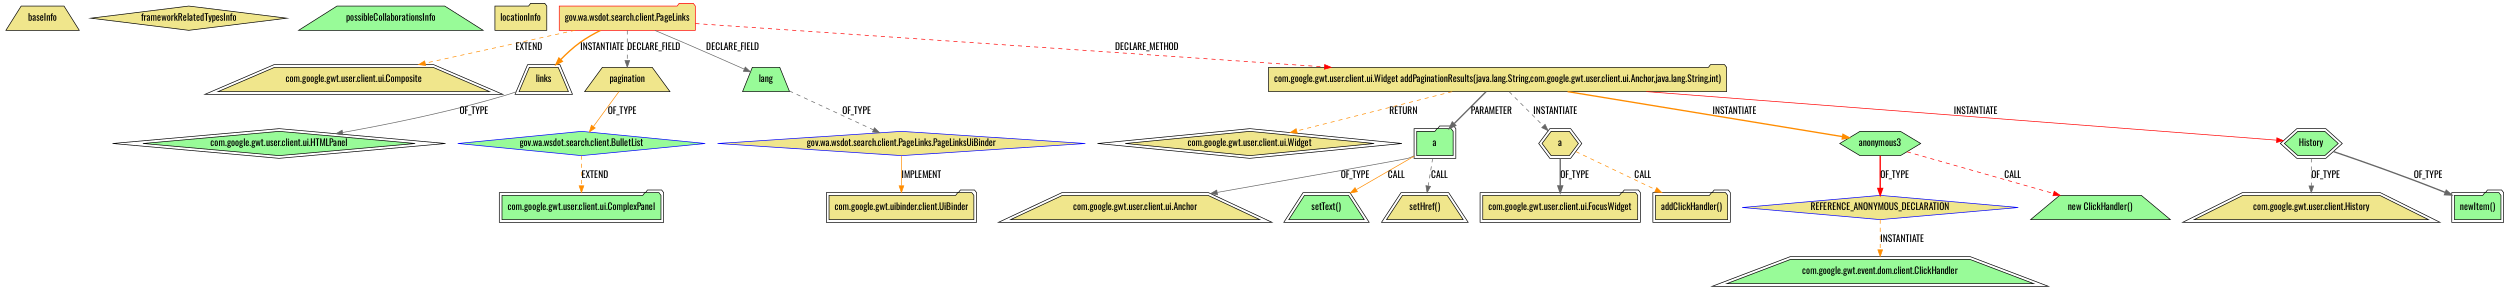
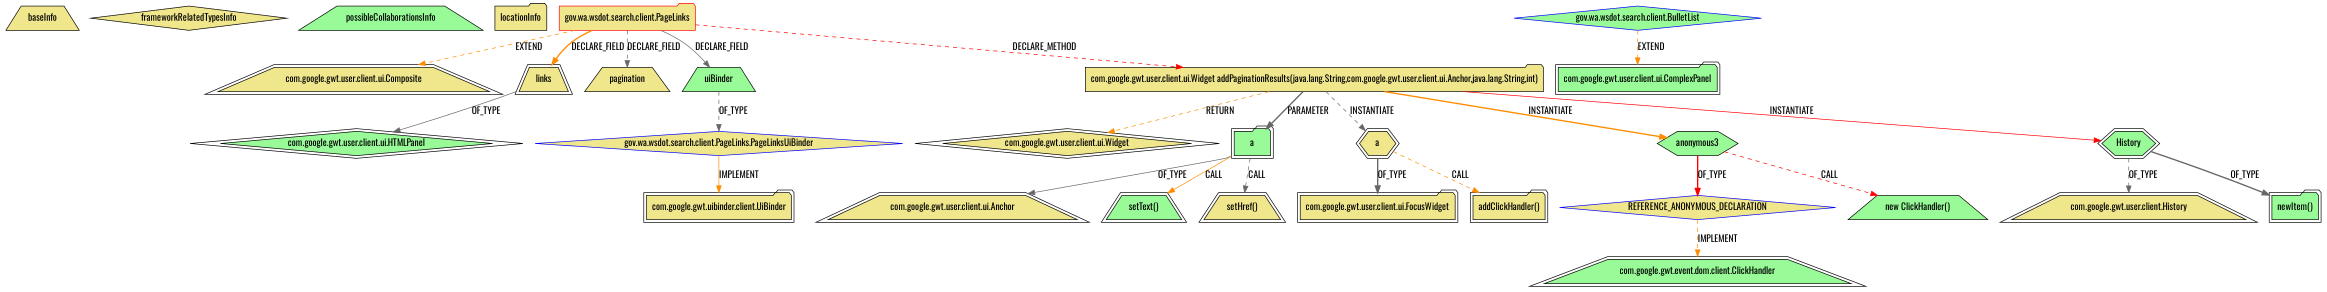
(602, 47) -> (598, 47)
(766, 79) -> (719, 79)
(606, 109) -> none
(1902, 239) -> (1718, 239)
